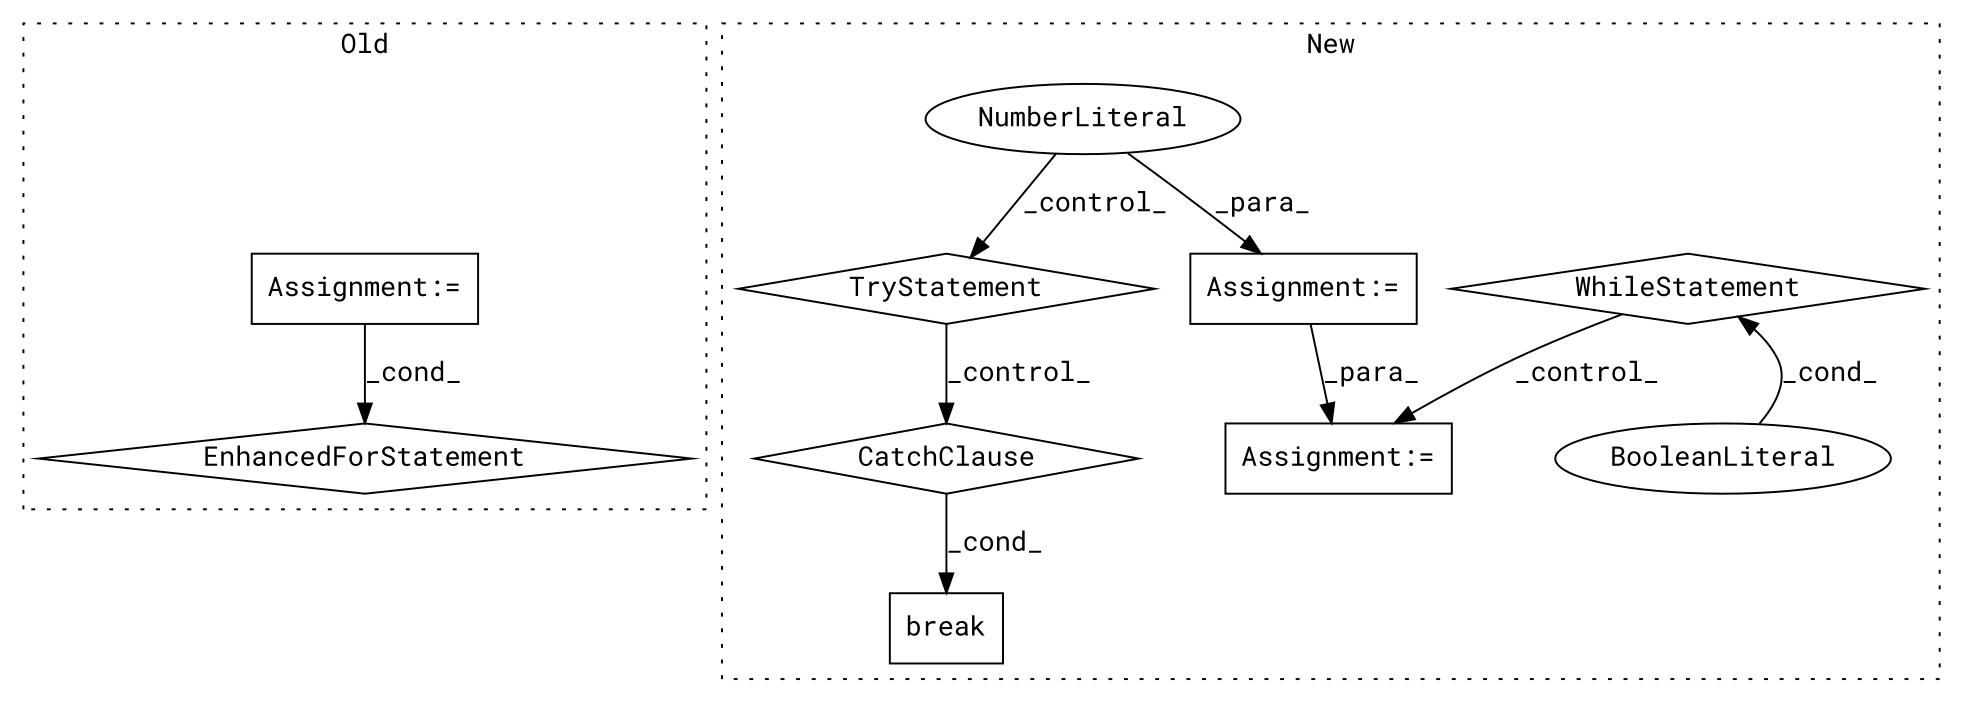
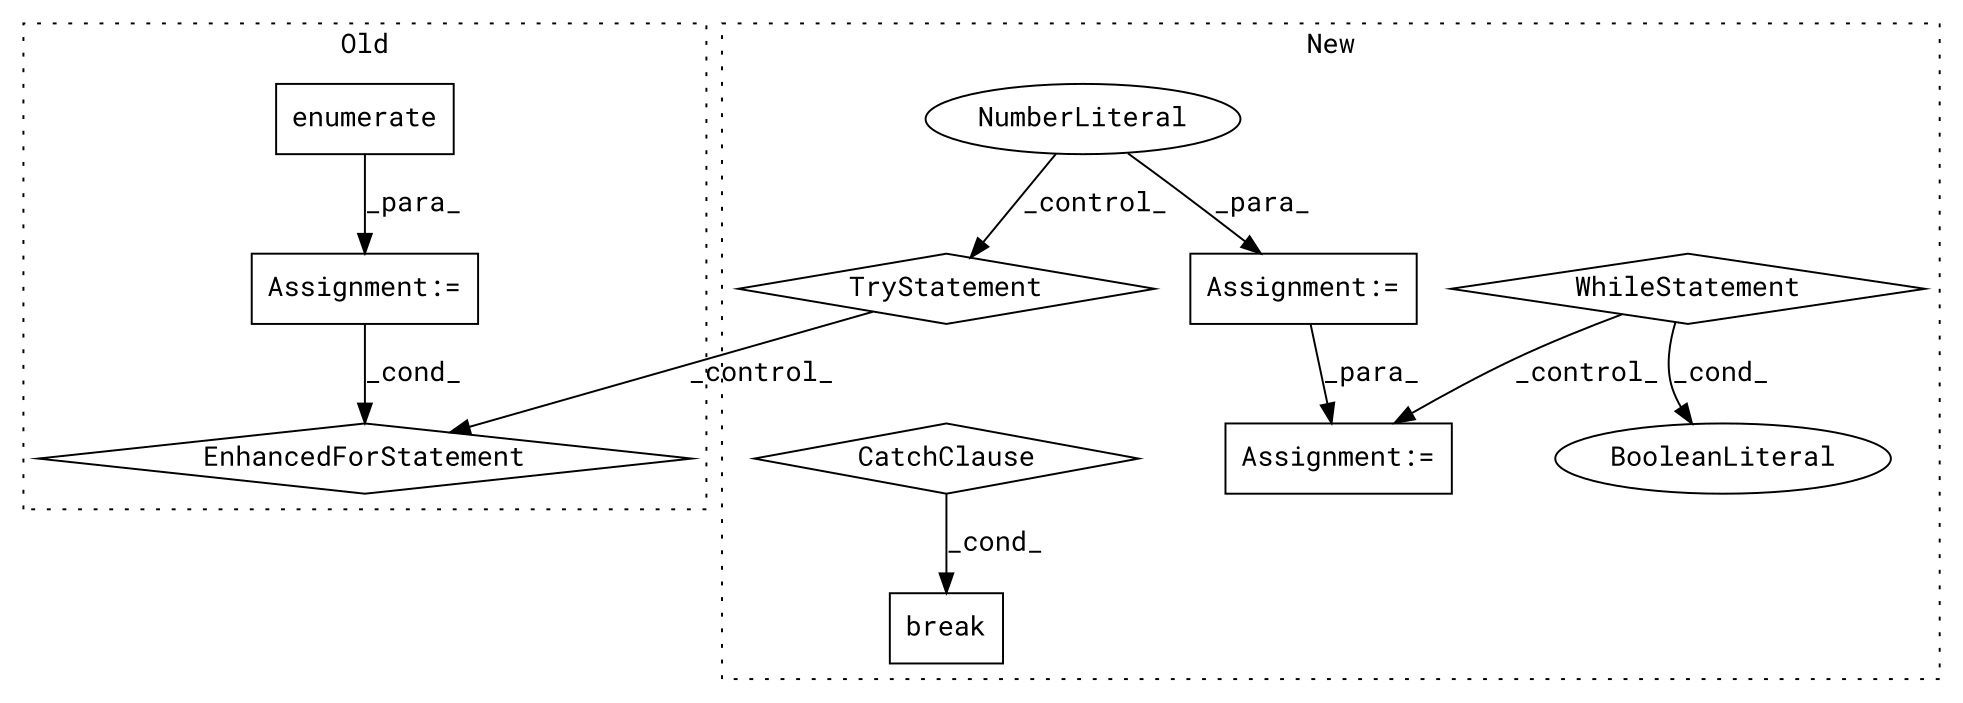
none -> (365, 119)
(946, 364) -> (671, 369)
(1782, 375) -> (1669, 366)
